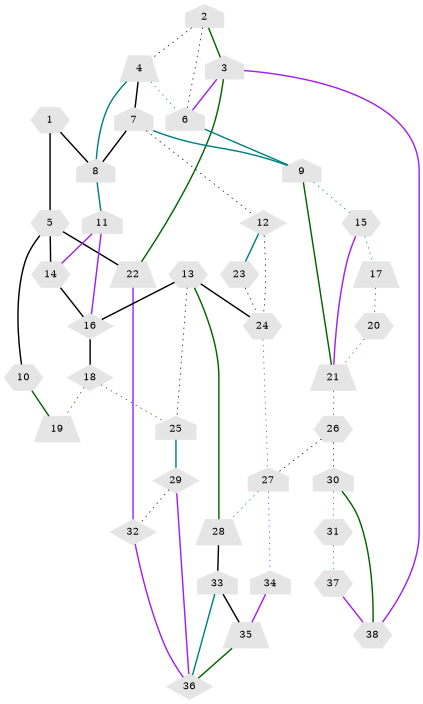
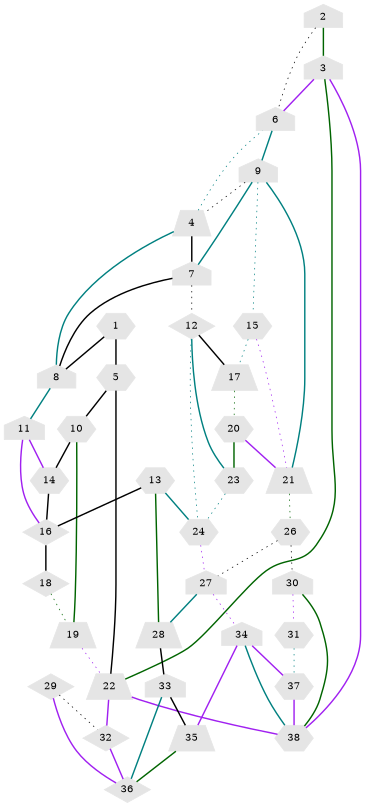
(172, 43) -> (225, 198)
(50, 249) -> (63, 455)
(317, 273) -> (305, 321)
(266, 274) -> (191, 429)
(225, 300) -> (177, 506)
(251, 300) -> (216, 506)
(340, 300) -> (273, 403)
none -> (212, 350)
(354, 352) -> (260, 454)
(176, 429) -> none
none -> (234, 455)
(245, 505) -> (184, 608)
none -> (91, 661)
none -> (268, 661)
none -> (262, 687)
none -> (208, 719)
